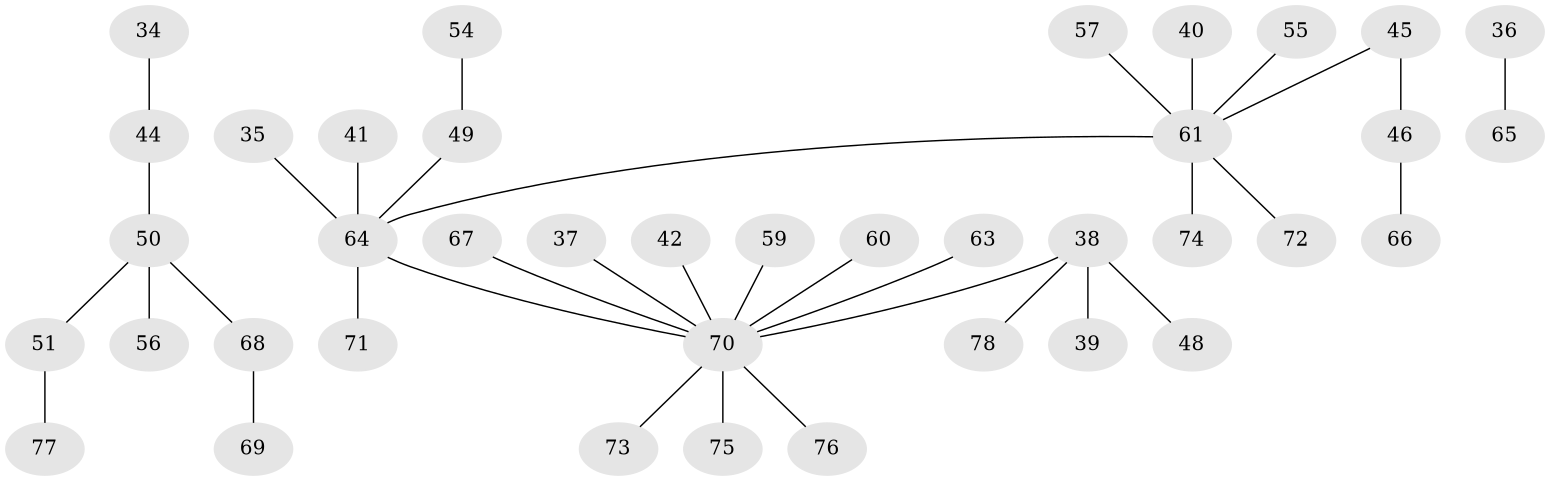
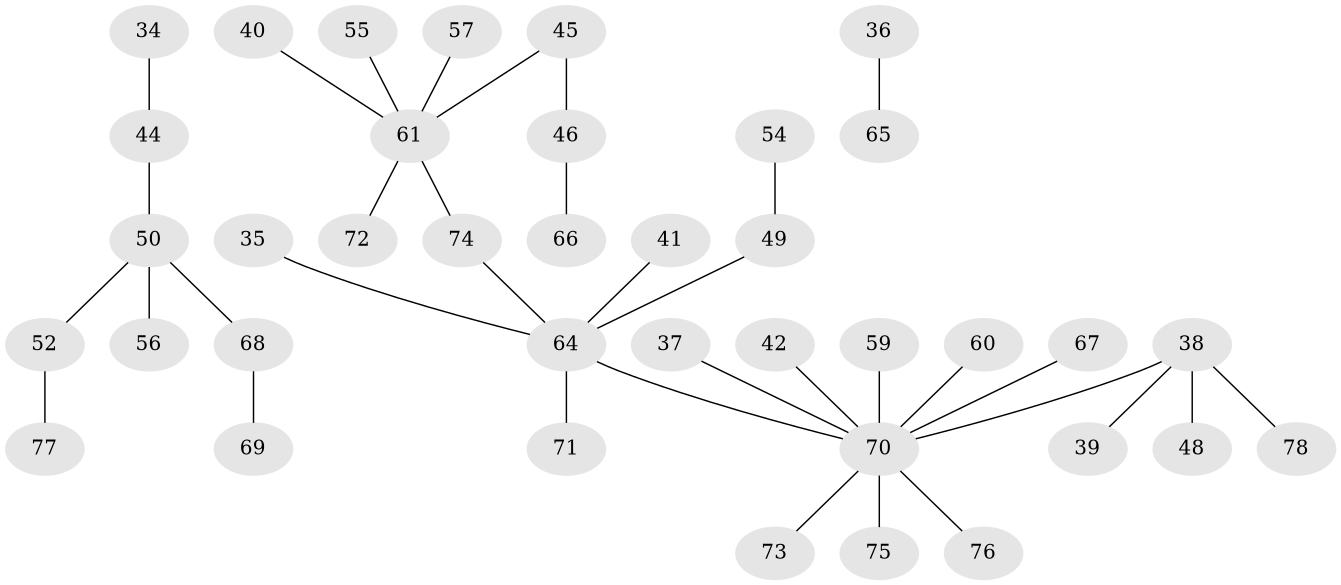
(767, 153) -> (514, 292)
(984, 240) -> none
(45, 345) -> (45, 345)
